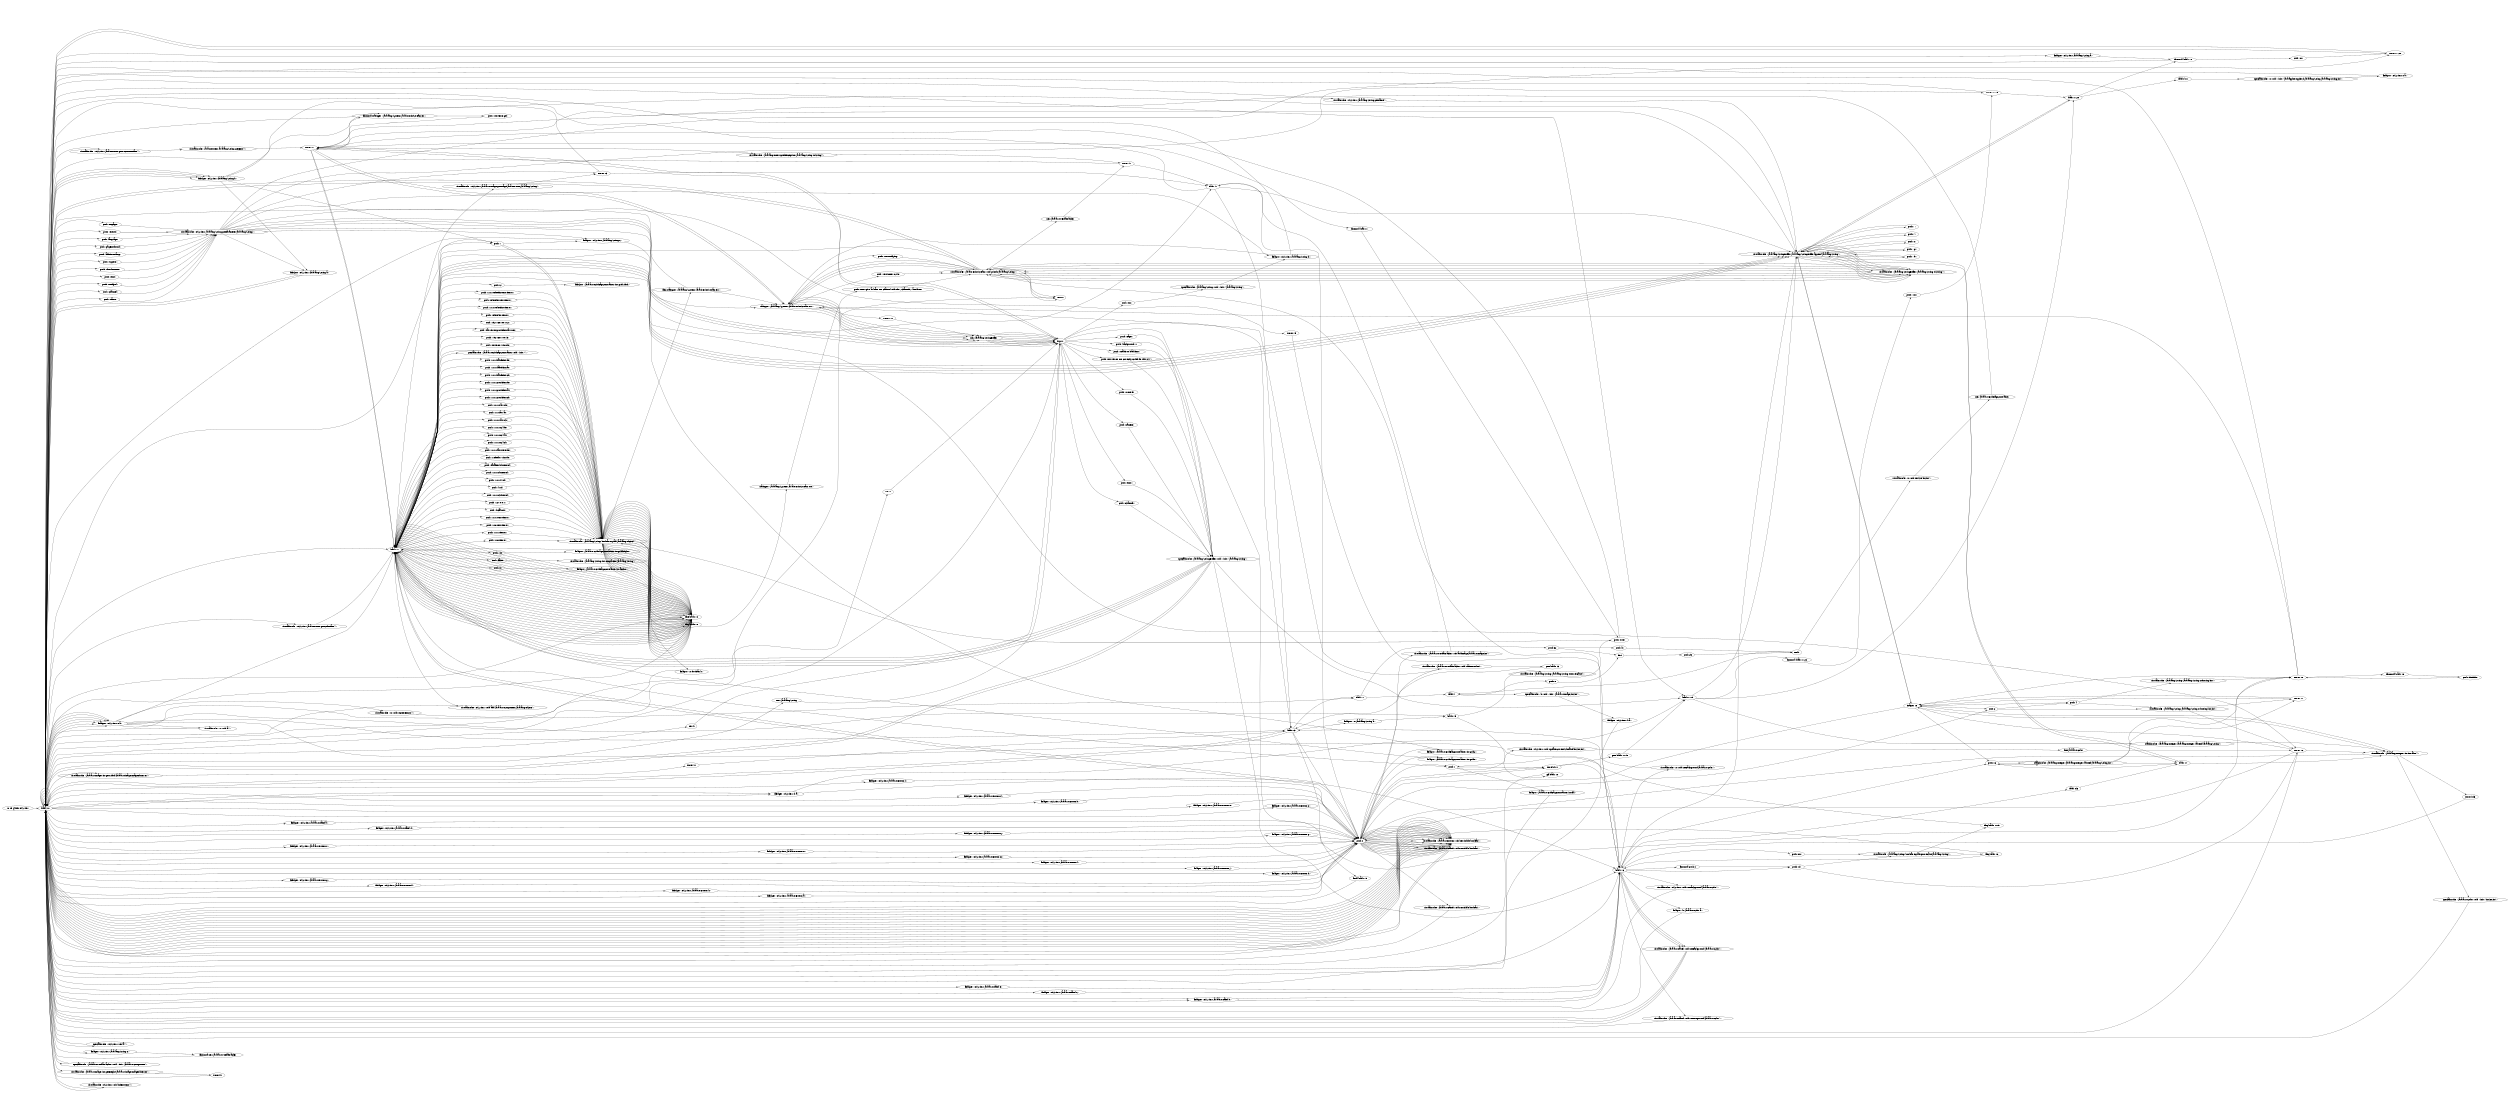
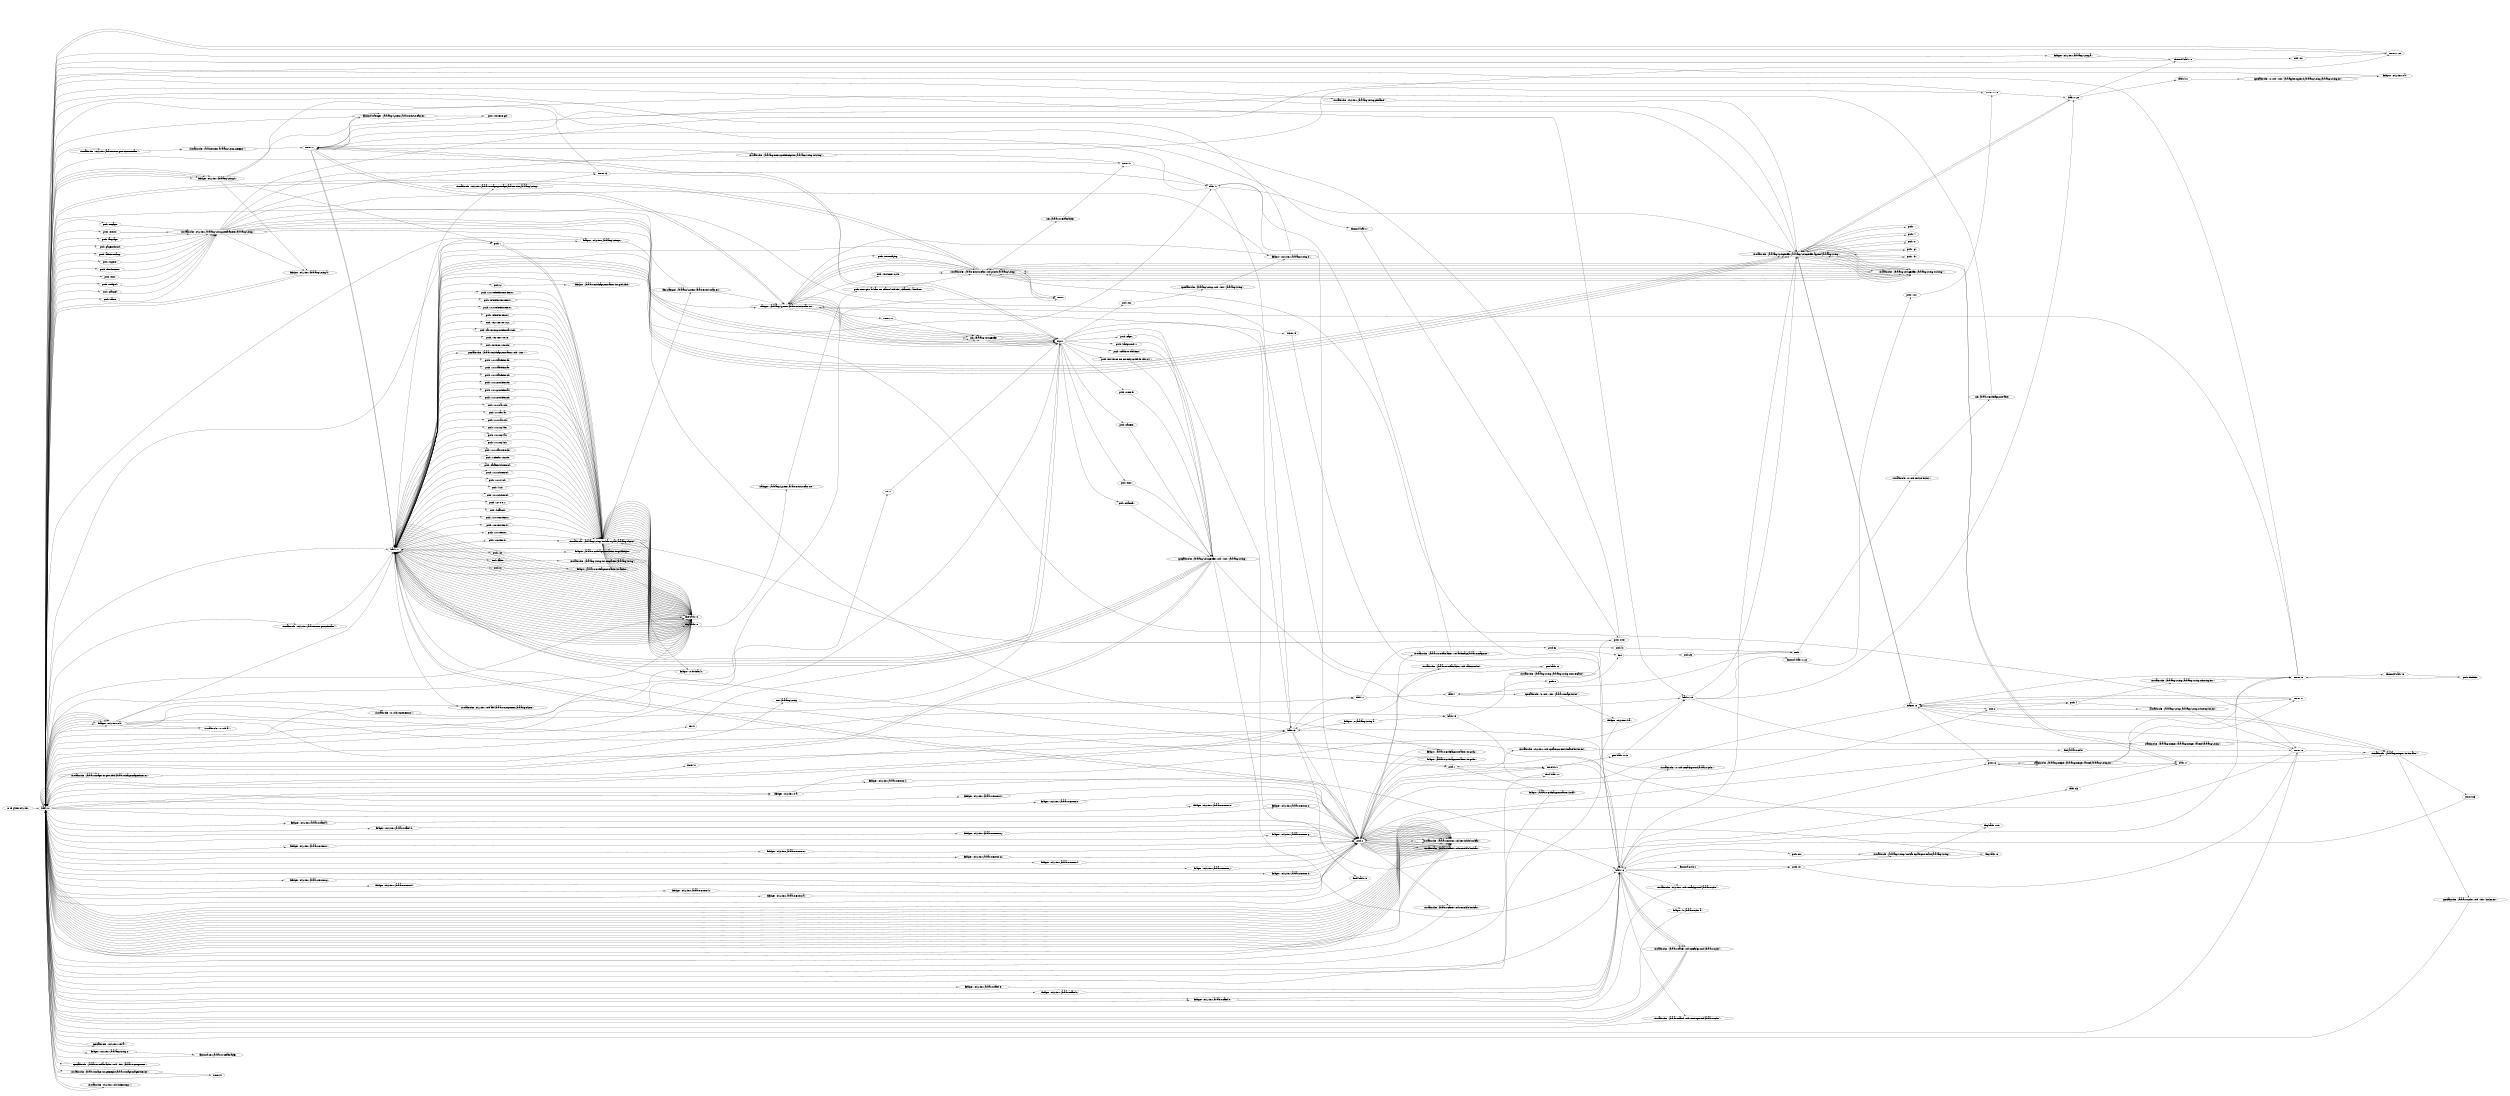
(1552, 775) -> (1552, 775)
